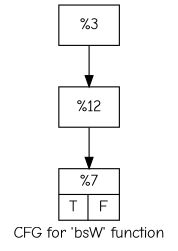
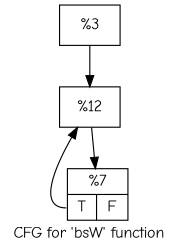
none -> (54, 176)
